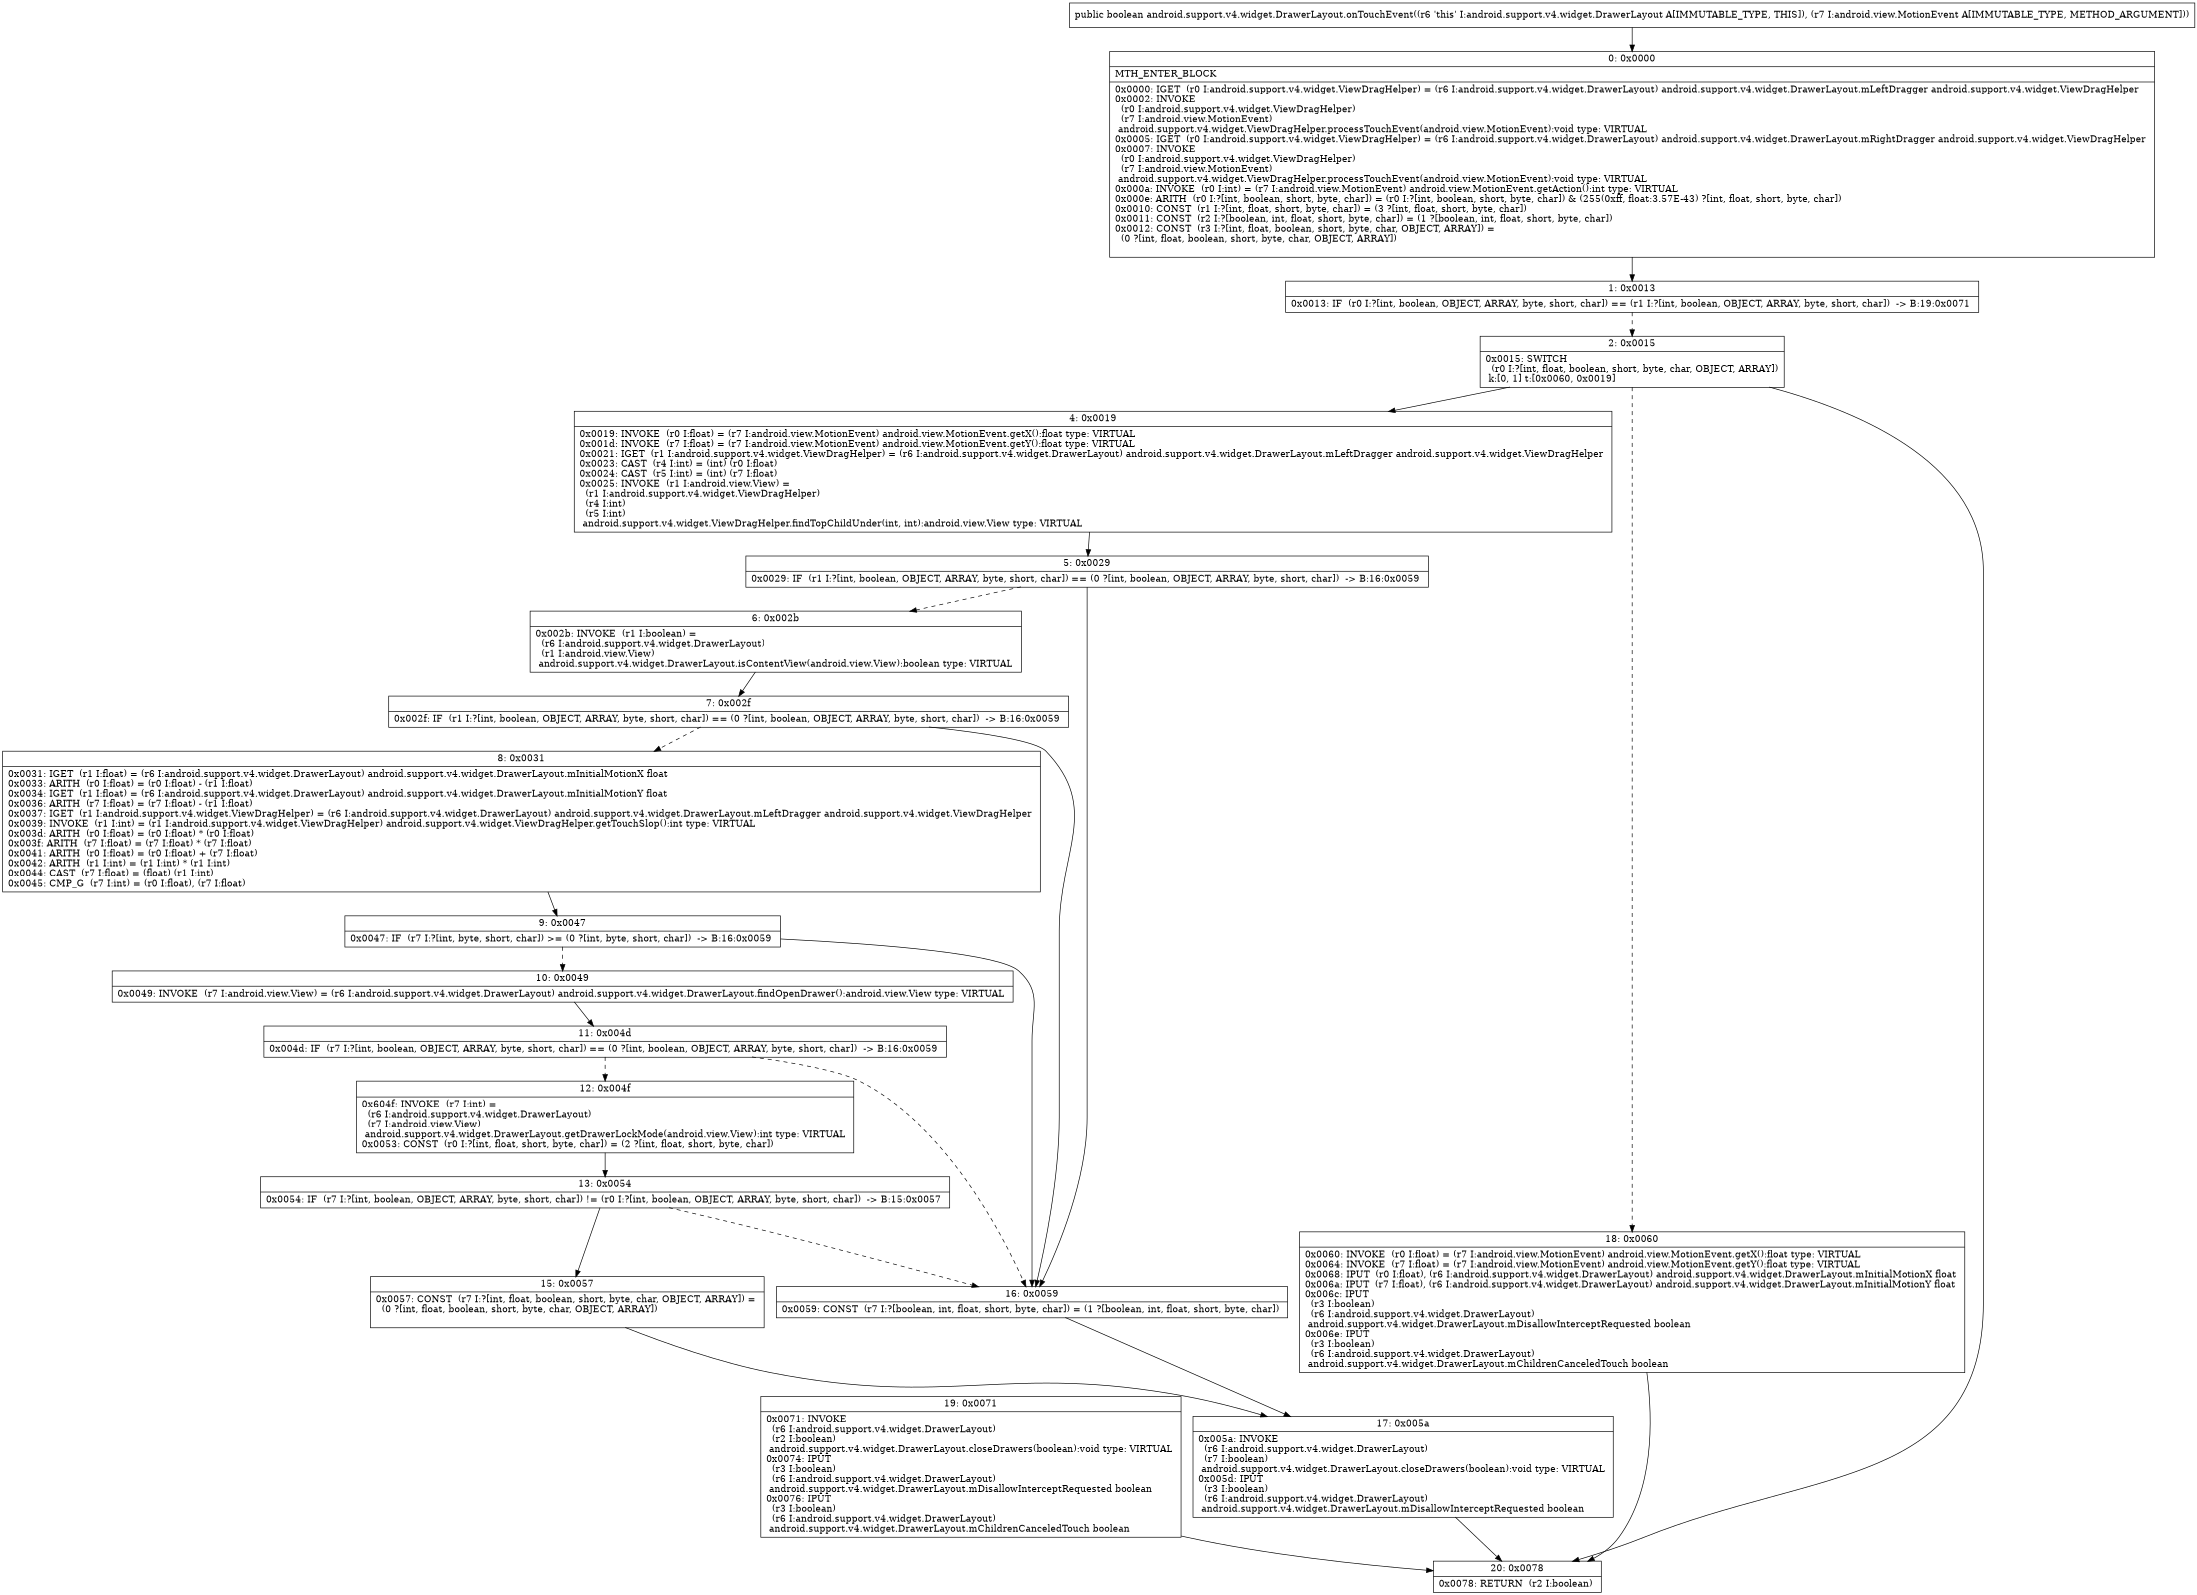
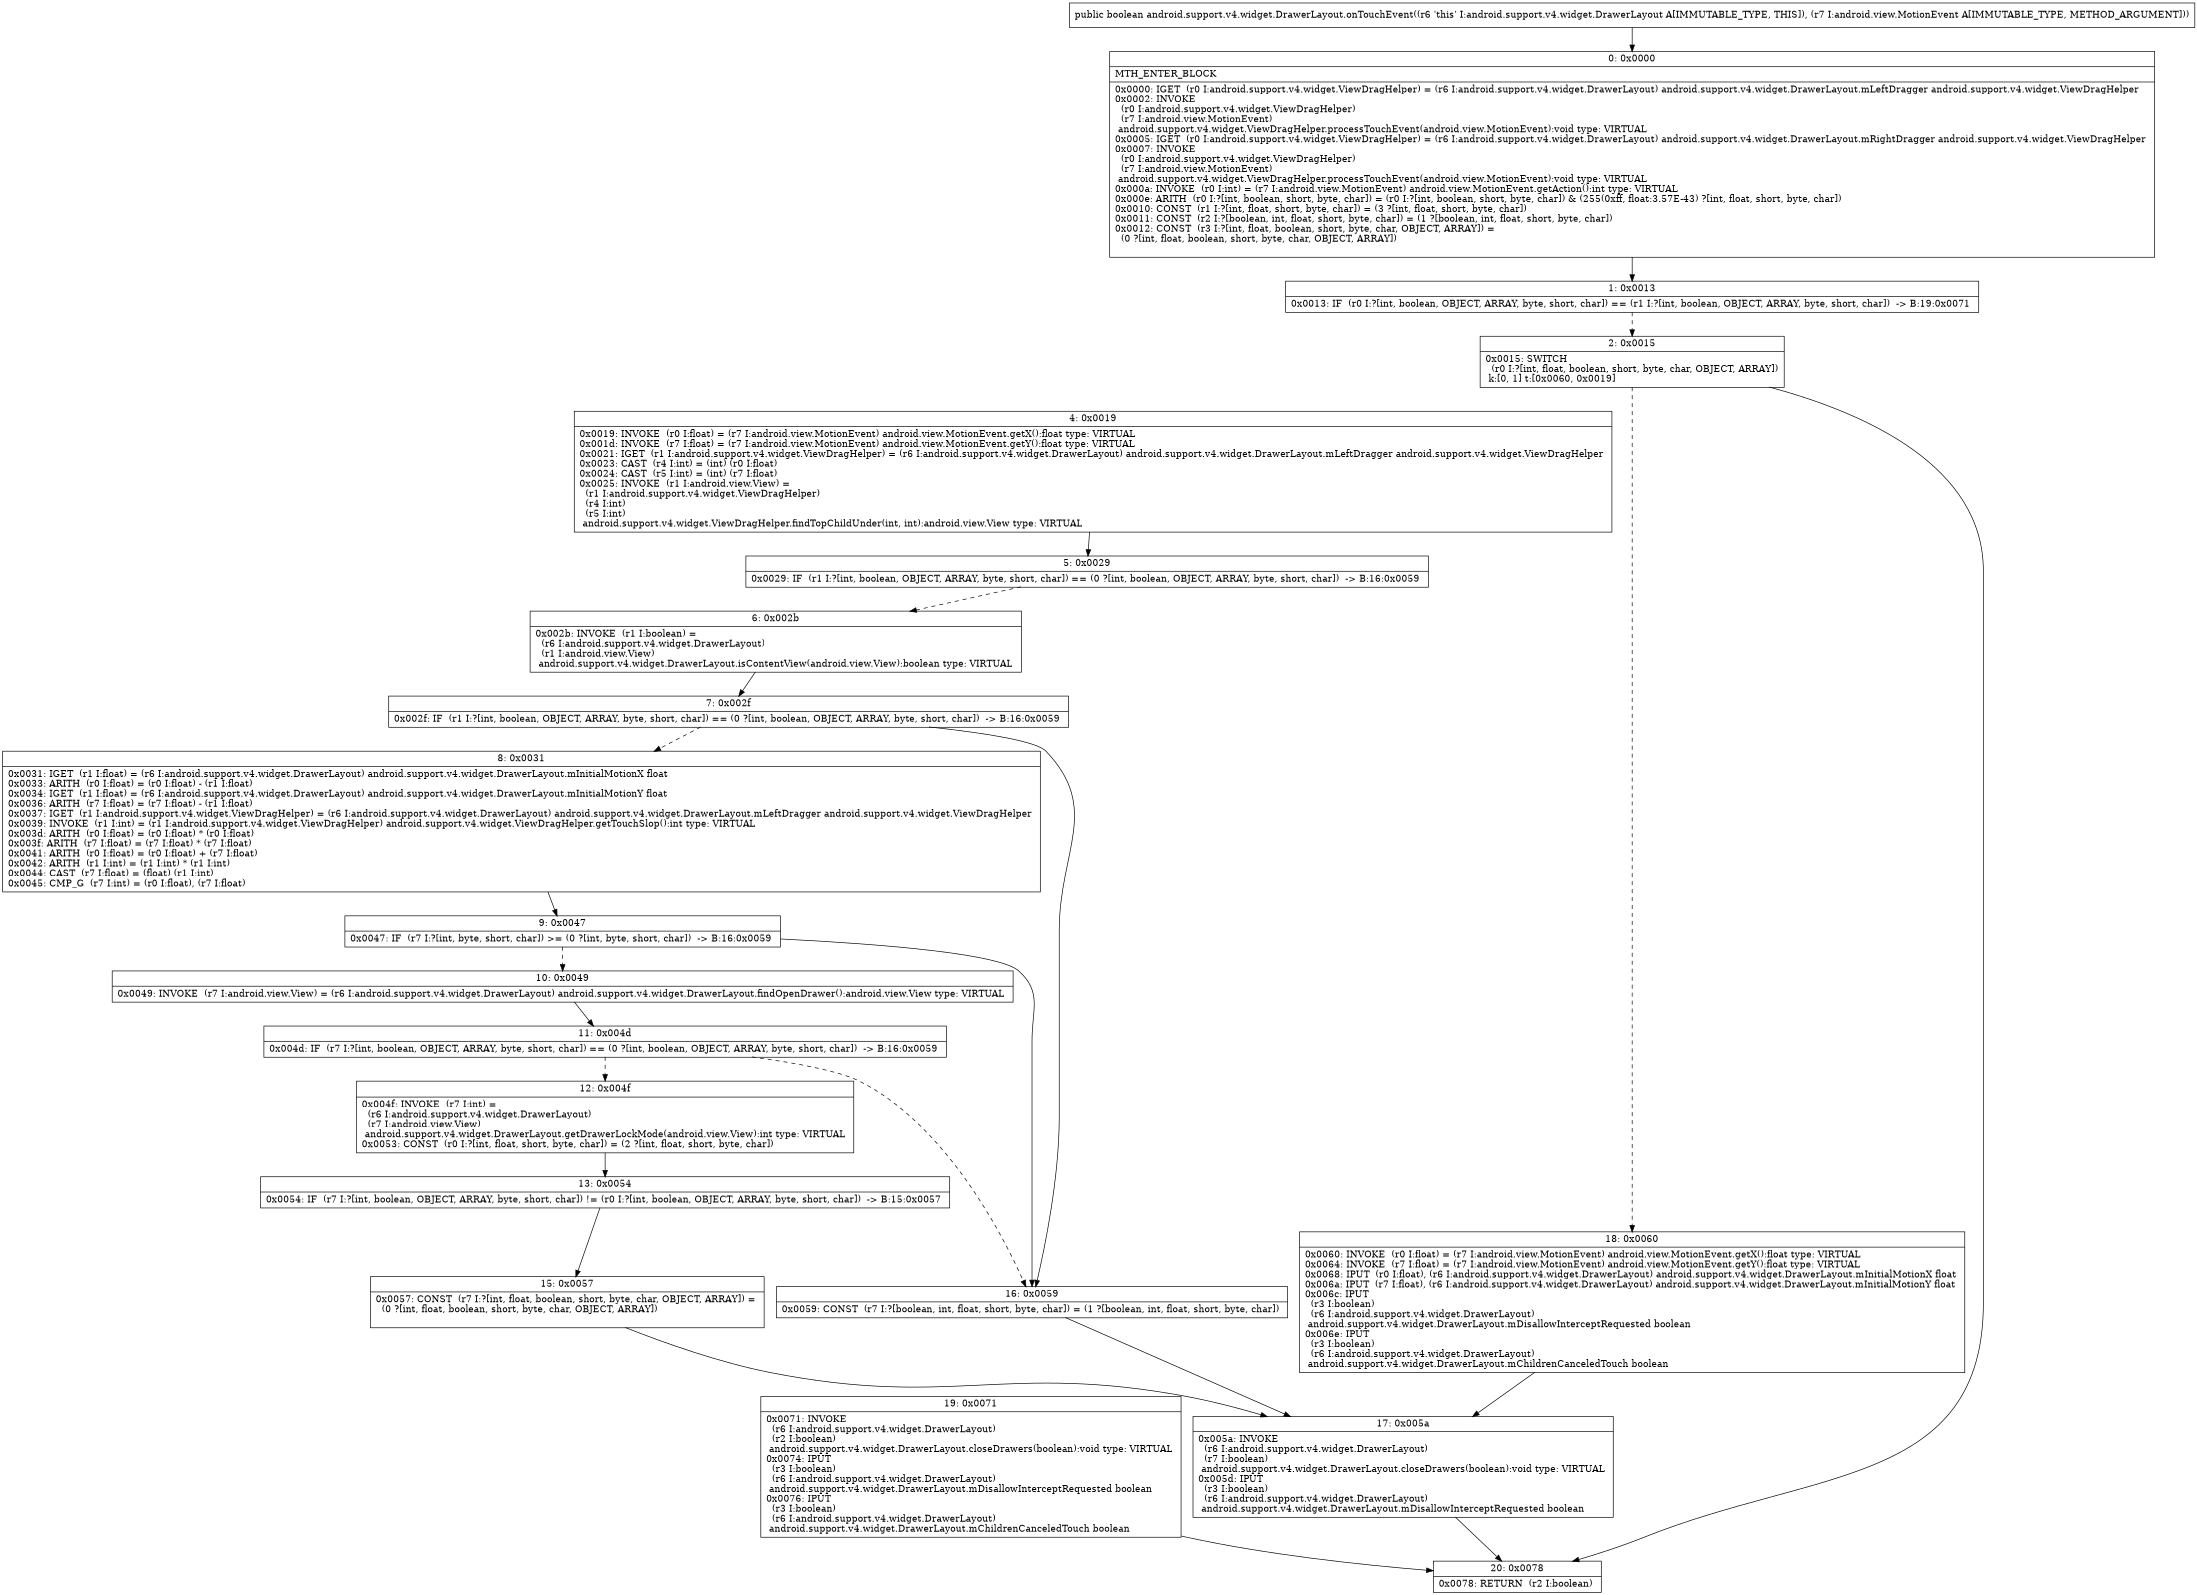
(1452, 399) -> none
(1087, 938) -> none
(431, 1105) -> (431, 1105)
(821, 1245) -> none
(1645, 1474) -> (1506, 1393)
